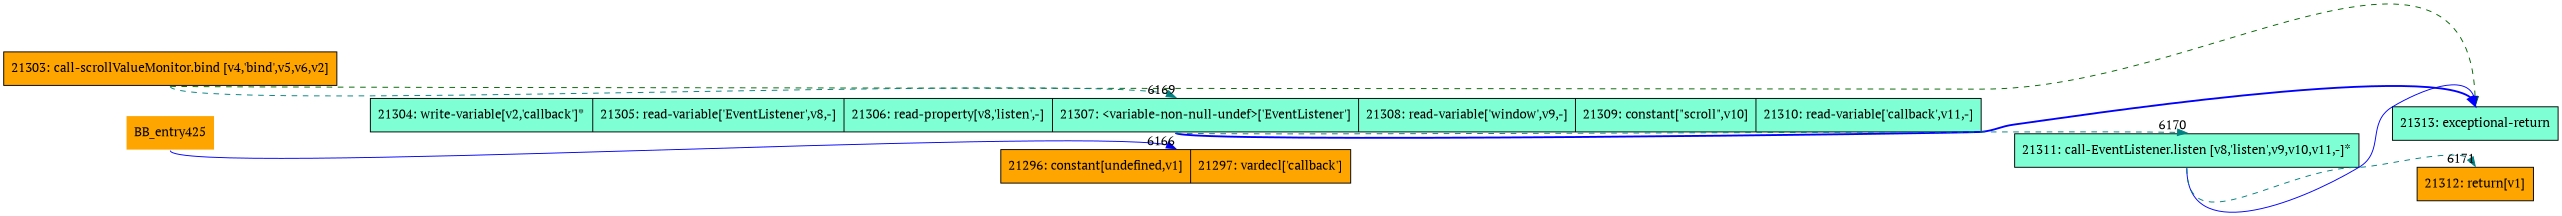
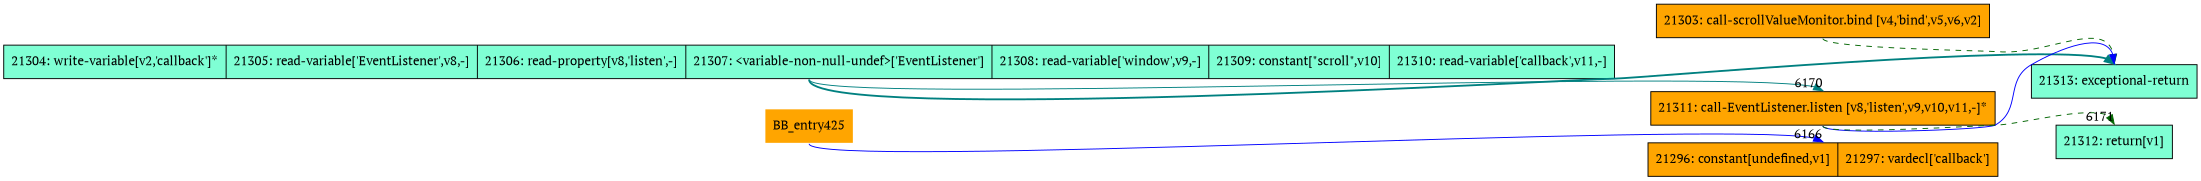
(569, 94) -> none
(2019, 124) -> (1359, 90)
(1677, 133) -> (1312, 85)
(2187, 151) -> (1823, 108)
(2317, 174) -> (2010, 124)
(2475, 184) -> (2114, 142)
